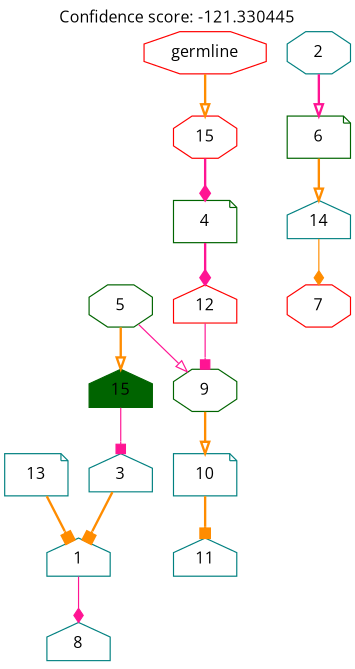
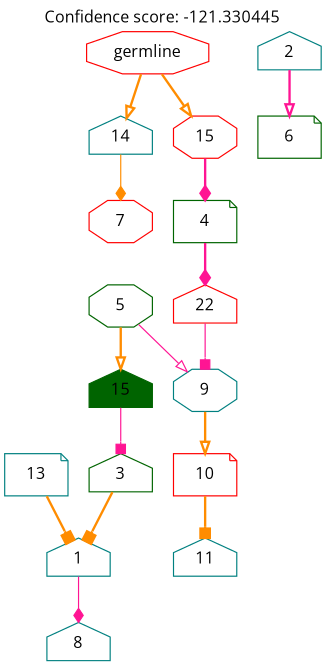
(319, 53) -> (290, 53)
(319, 174) -> (136, 90)
(205, 306) -> (205, 306)
(205, 390) -> (205, 390)
(121, 475) -> (121, 475)
(205, 475) -> (205, 475)
